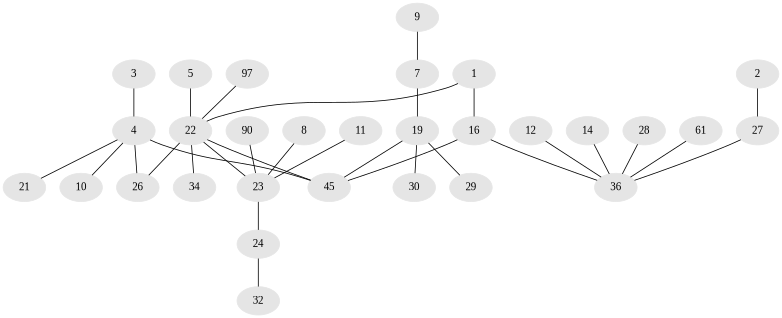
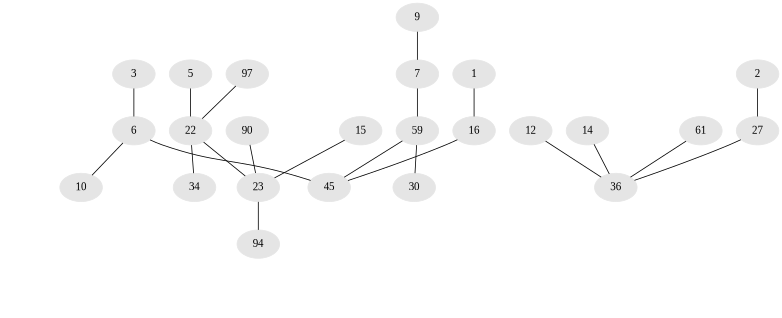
(332, 102) -> none
(134, 131) -> (134, 131)
(304, 131) -> none
(361, 131) -> (361, 131)
(417, 131) -> (417, 131)
(644, 131) -> none
(259, 161) -> none
(544, 161) -> none
(24, 187) -> none
(138, 187) -> none
(471, 187) -> none
(258, 244) -> (258, 244)
(258, 301) -> none
